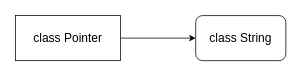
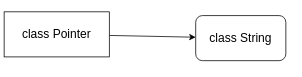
(68, 38) -> (57, 34)
